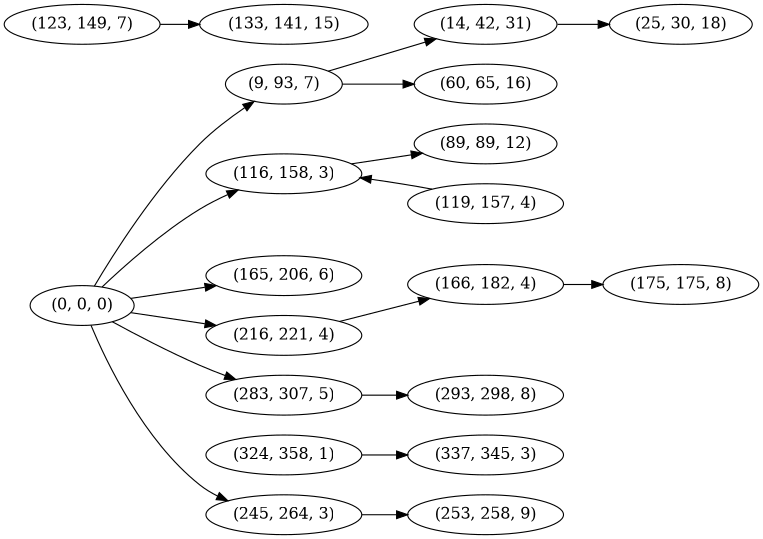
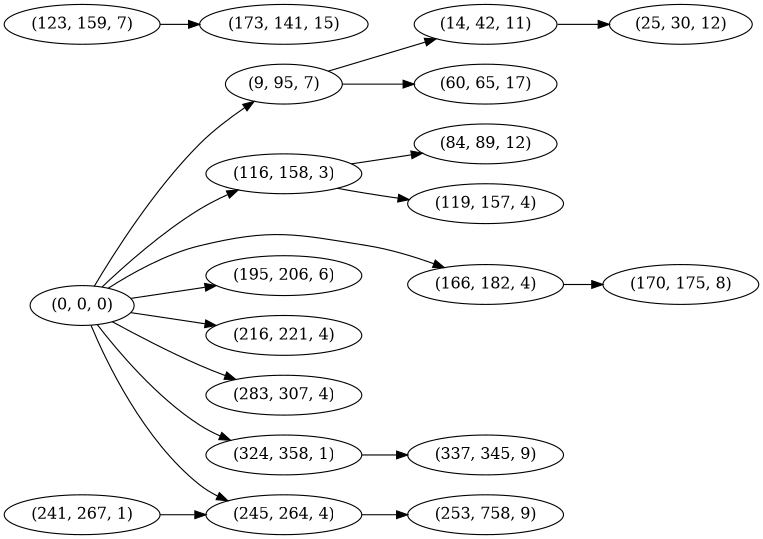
(82, 24) -> (82, 24)
(284, 24) -> (284, 24)
(486, 24) -> (486, 24)
(681, 24) -> (681, 24)
(284, 84) -> (284, 84)
(486, 84) -> (486, 84)
(486, 144) -> (486, 144)
(402, 184) -> (368, 194)
(284, 276) -> (284, 276)
(681, 284) -> (681, 284)
(379, 311) -> (267, 235)
none -> (153, 387)
(284, 395) -> (284, 395)
(486, 395) -> none
(486, 455) -> (486, 455)
none -> (82, 515)
(284, 515) -> (284, 515)
(486, 515) -> (486, 515)
